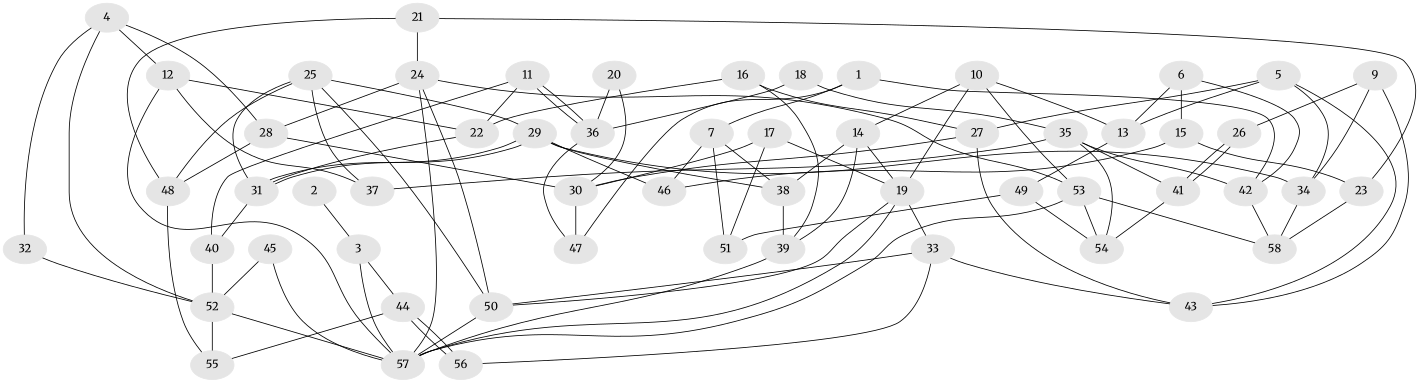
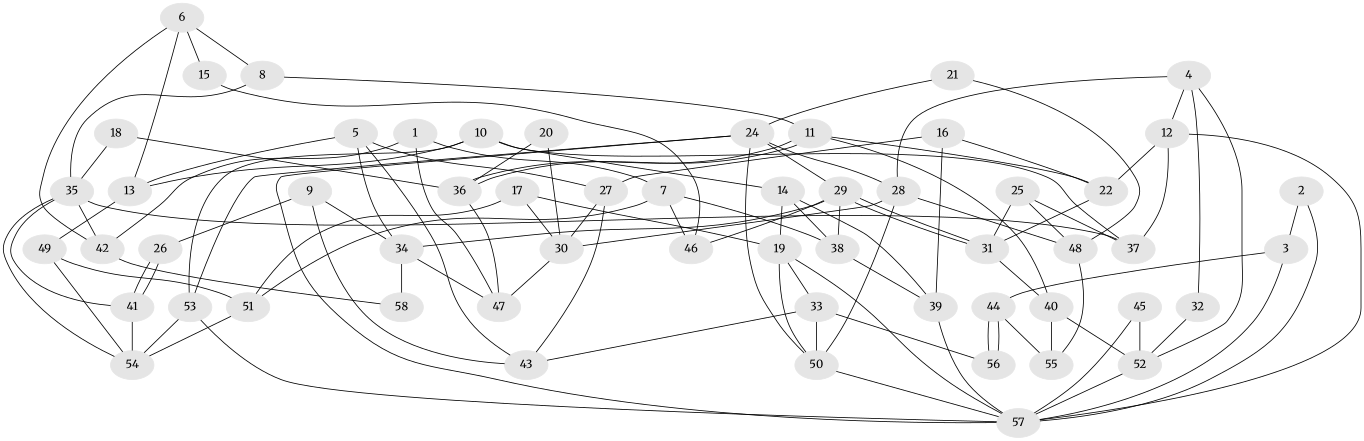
none -> (263, 76)
(411, 96) -> (797, 162)
(939, 133) -> (837, 154)
(404, 181) -> (865, 281)
(1361, 191) -> none
(1177, 220) -> none
none -> (455, 281)
none -> (190, 336)
(212, 336) -> (1051, 336)
none -> (1230, 368)
